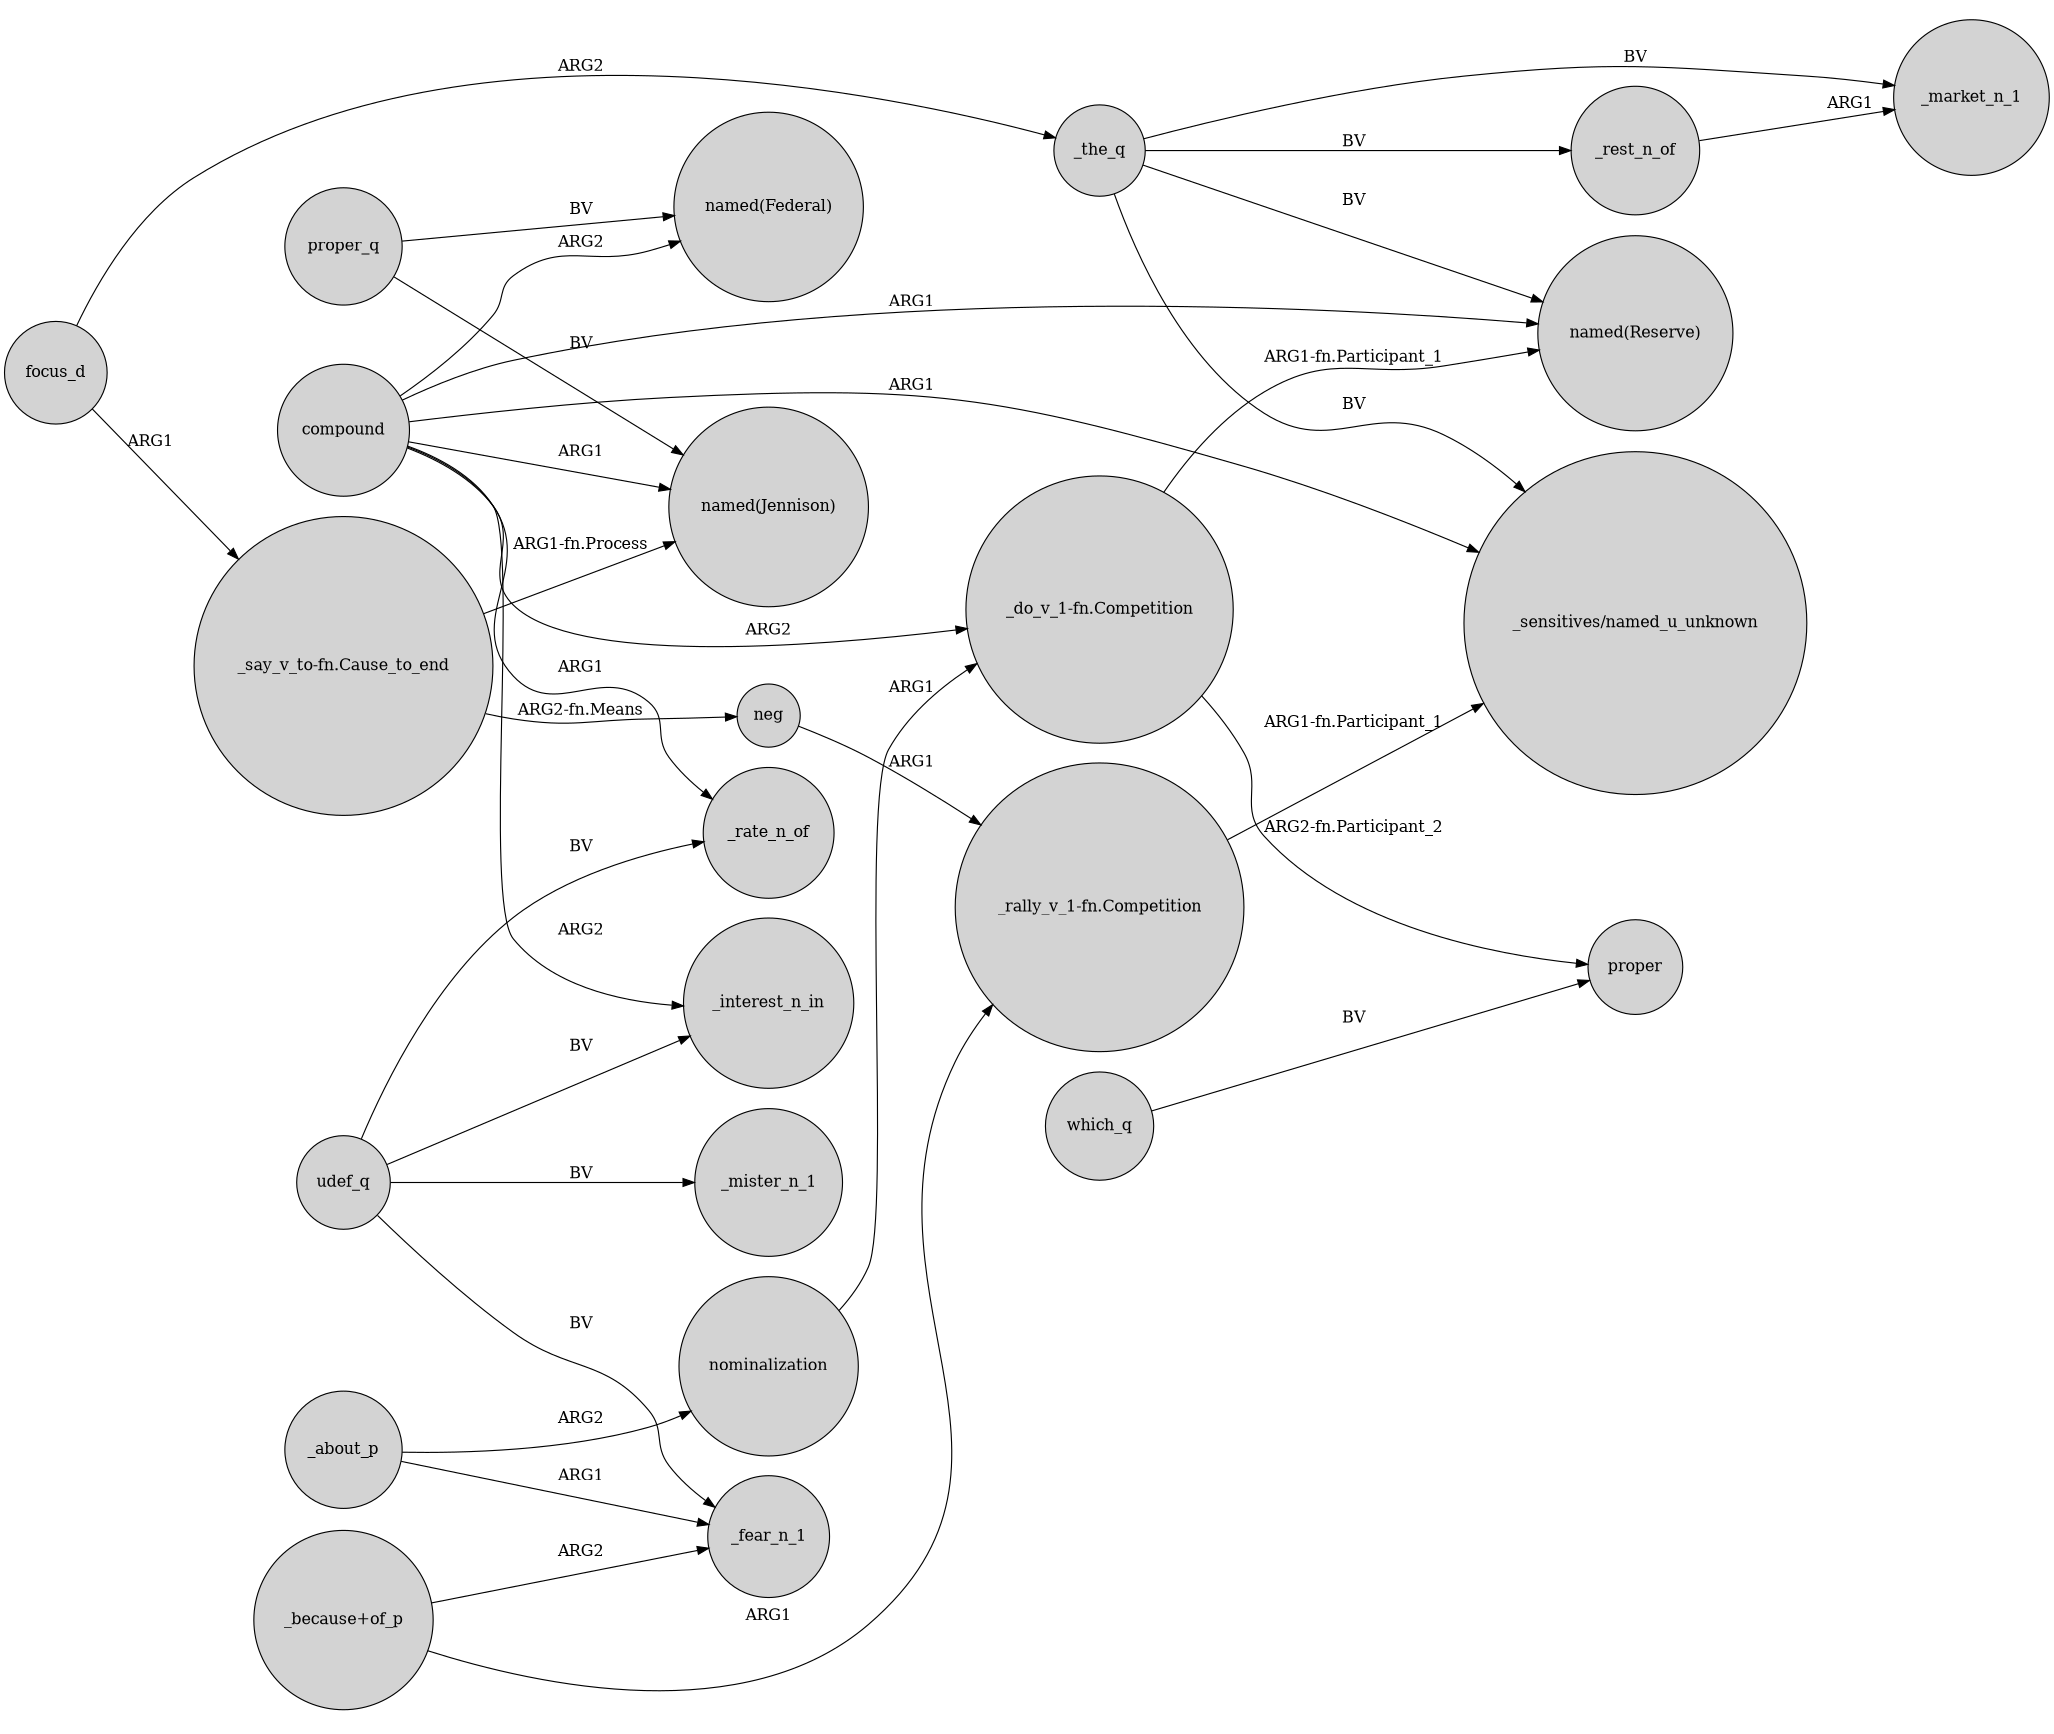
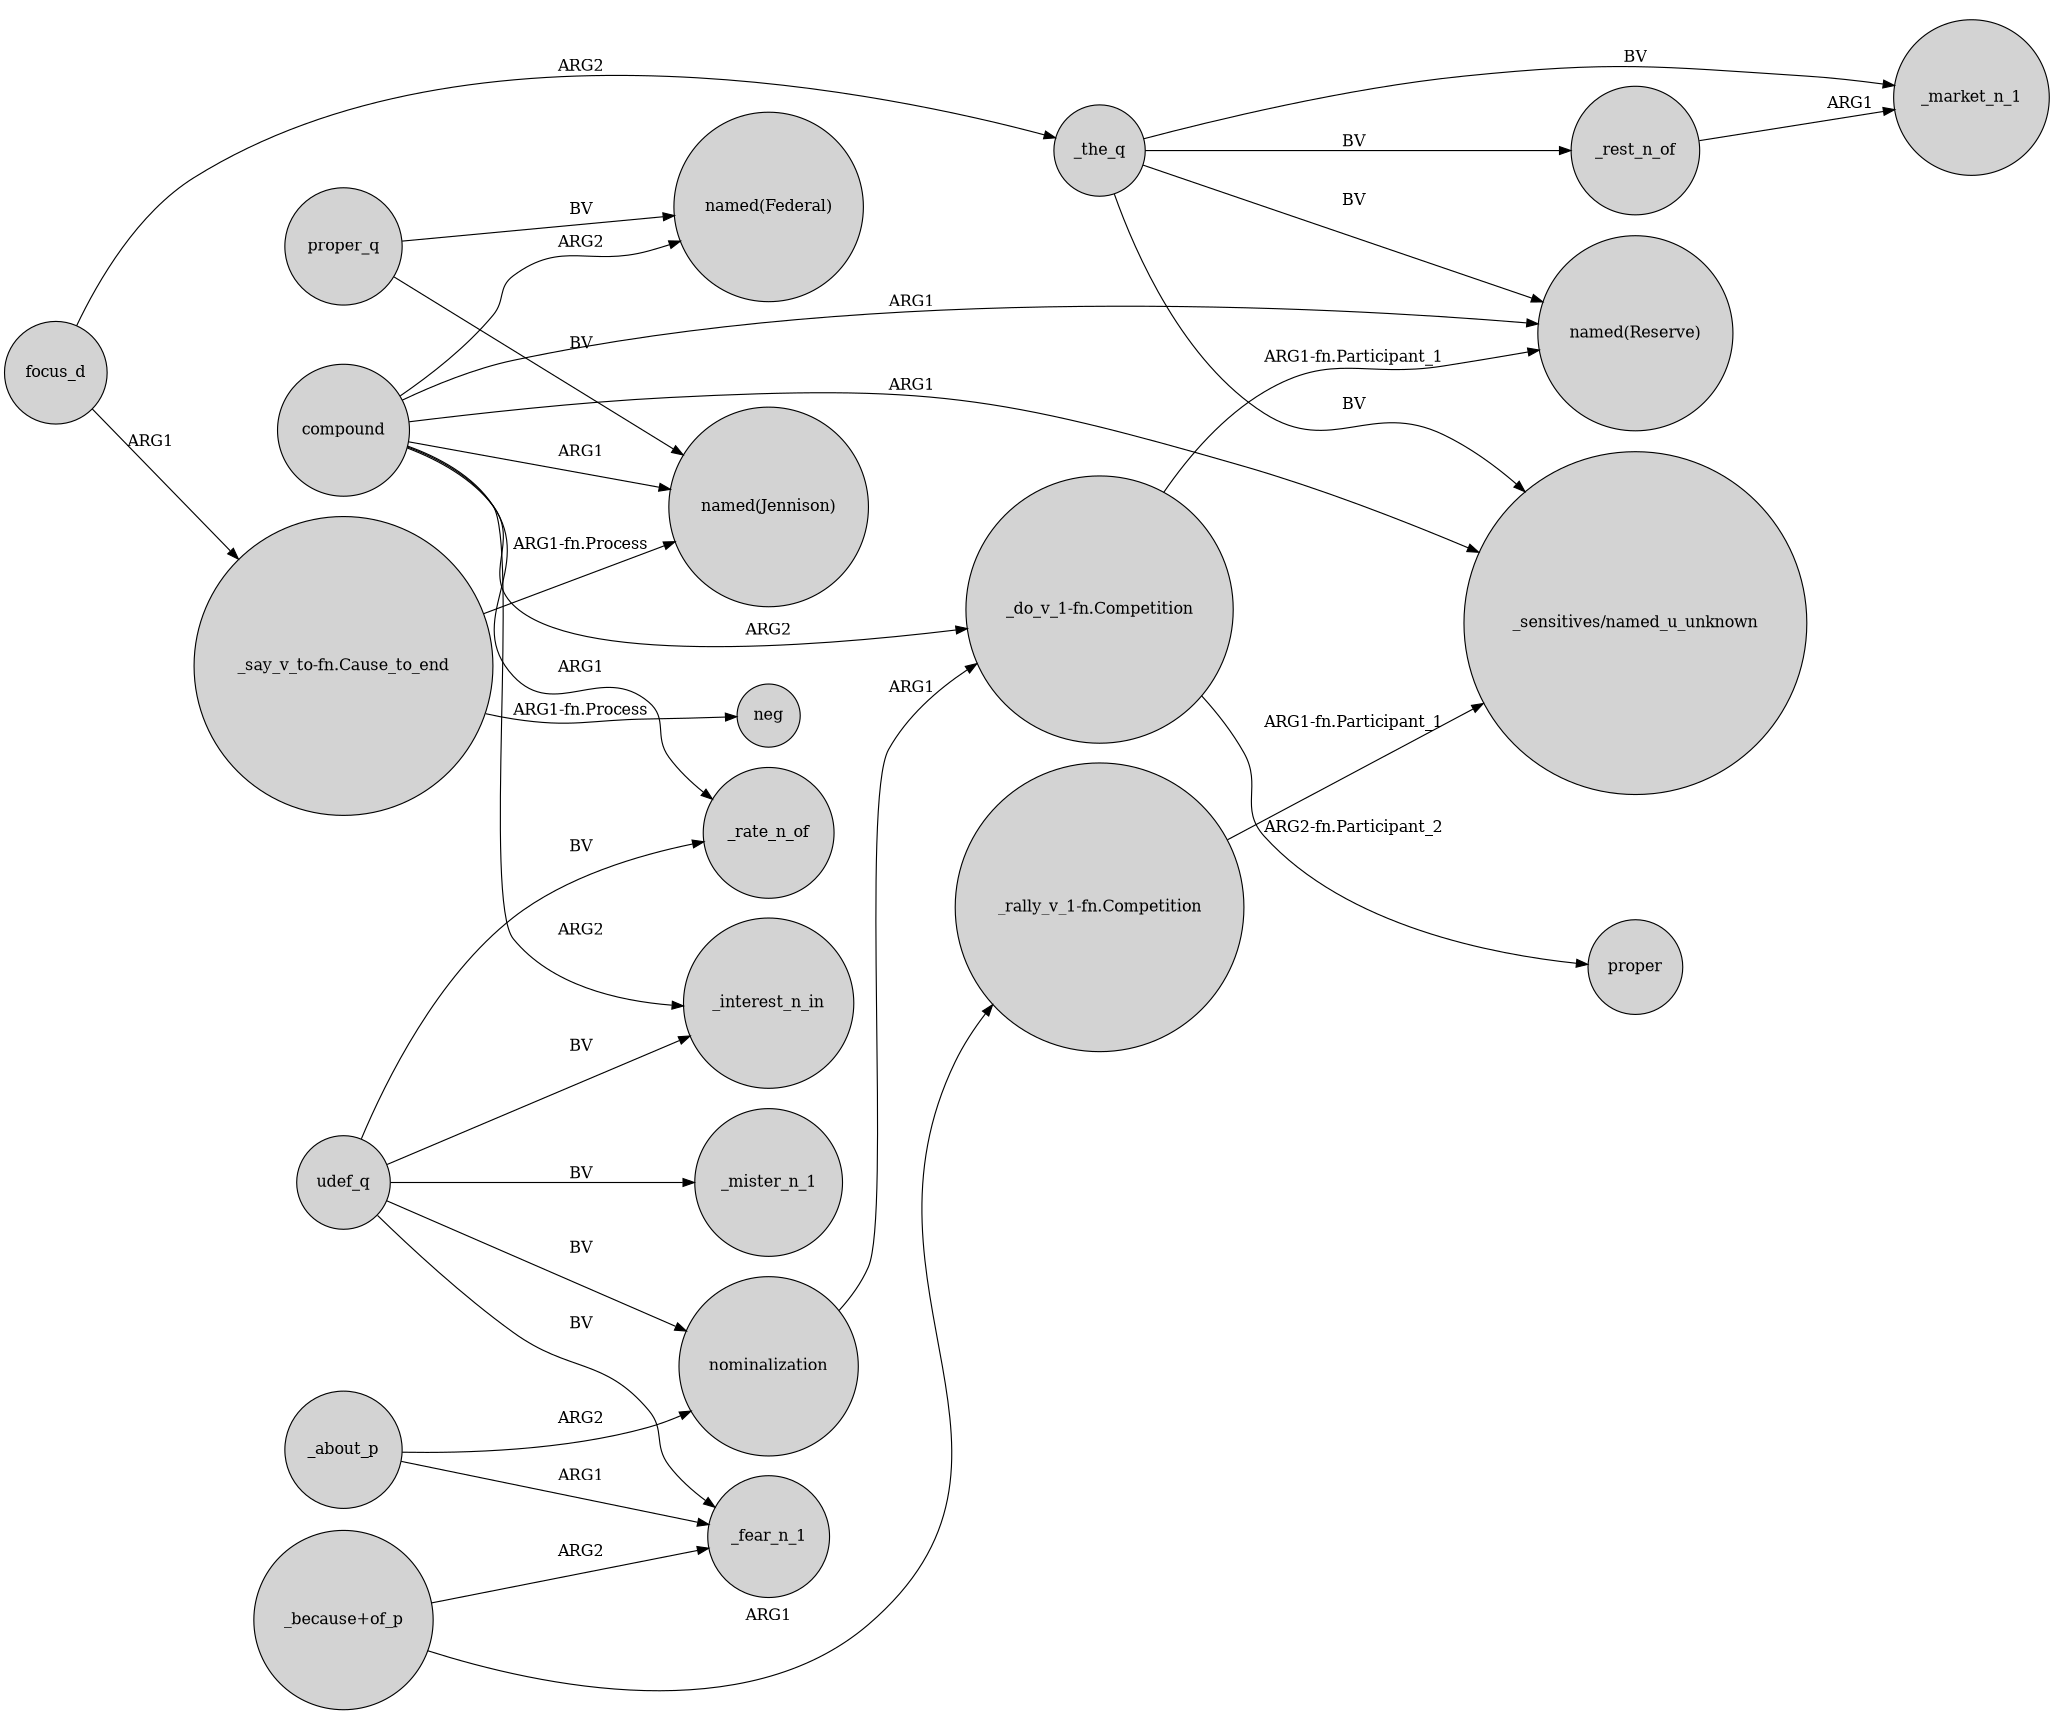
(581, 711) -> (581, 711)
(892, 770) -> none
(1100, 1126) -> none
none -> (531, 1264)
